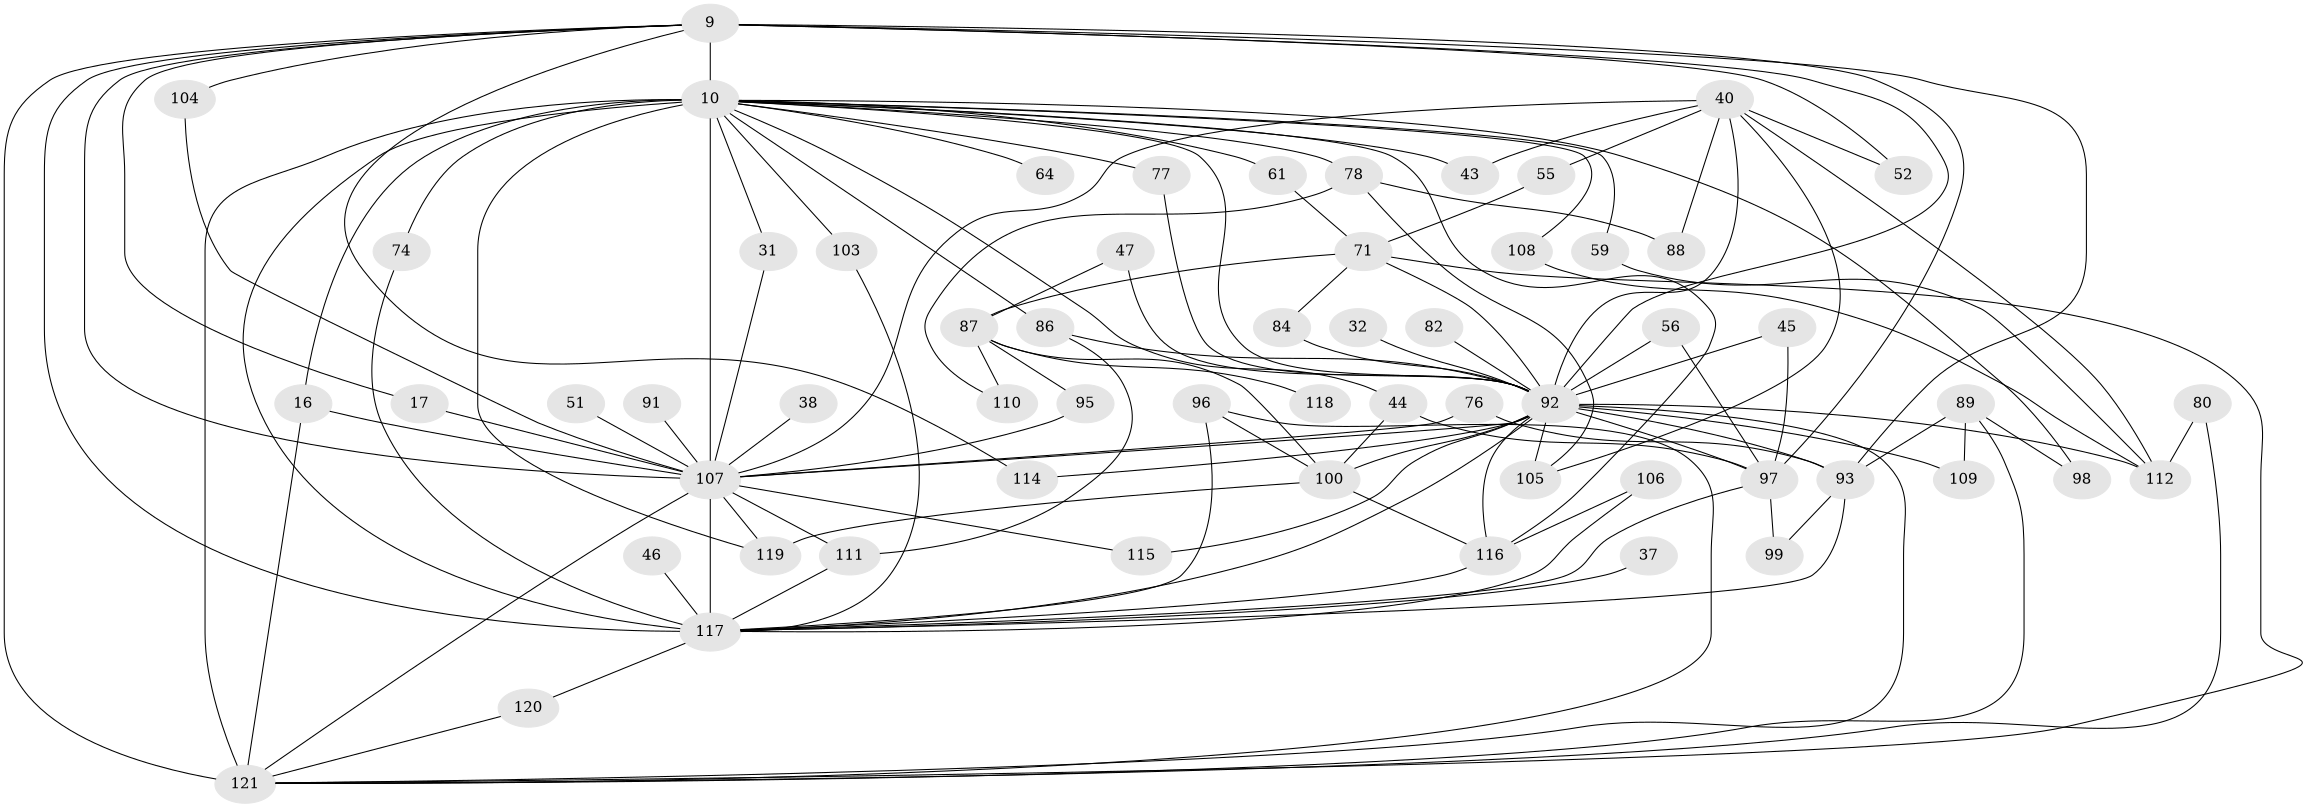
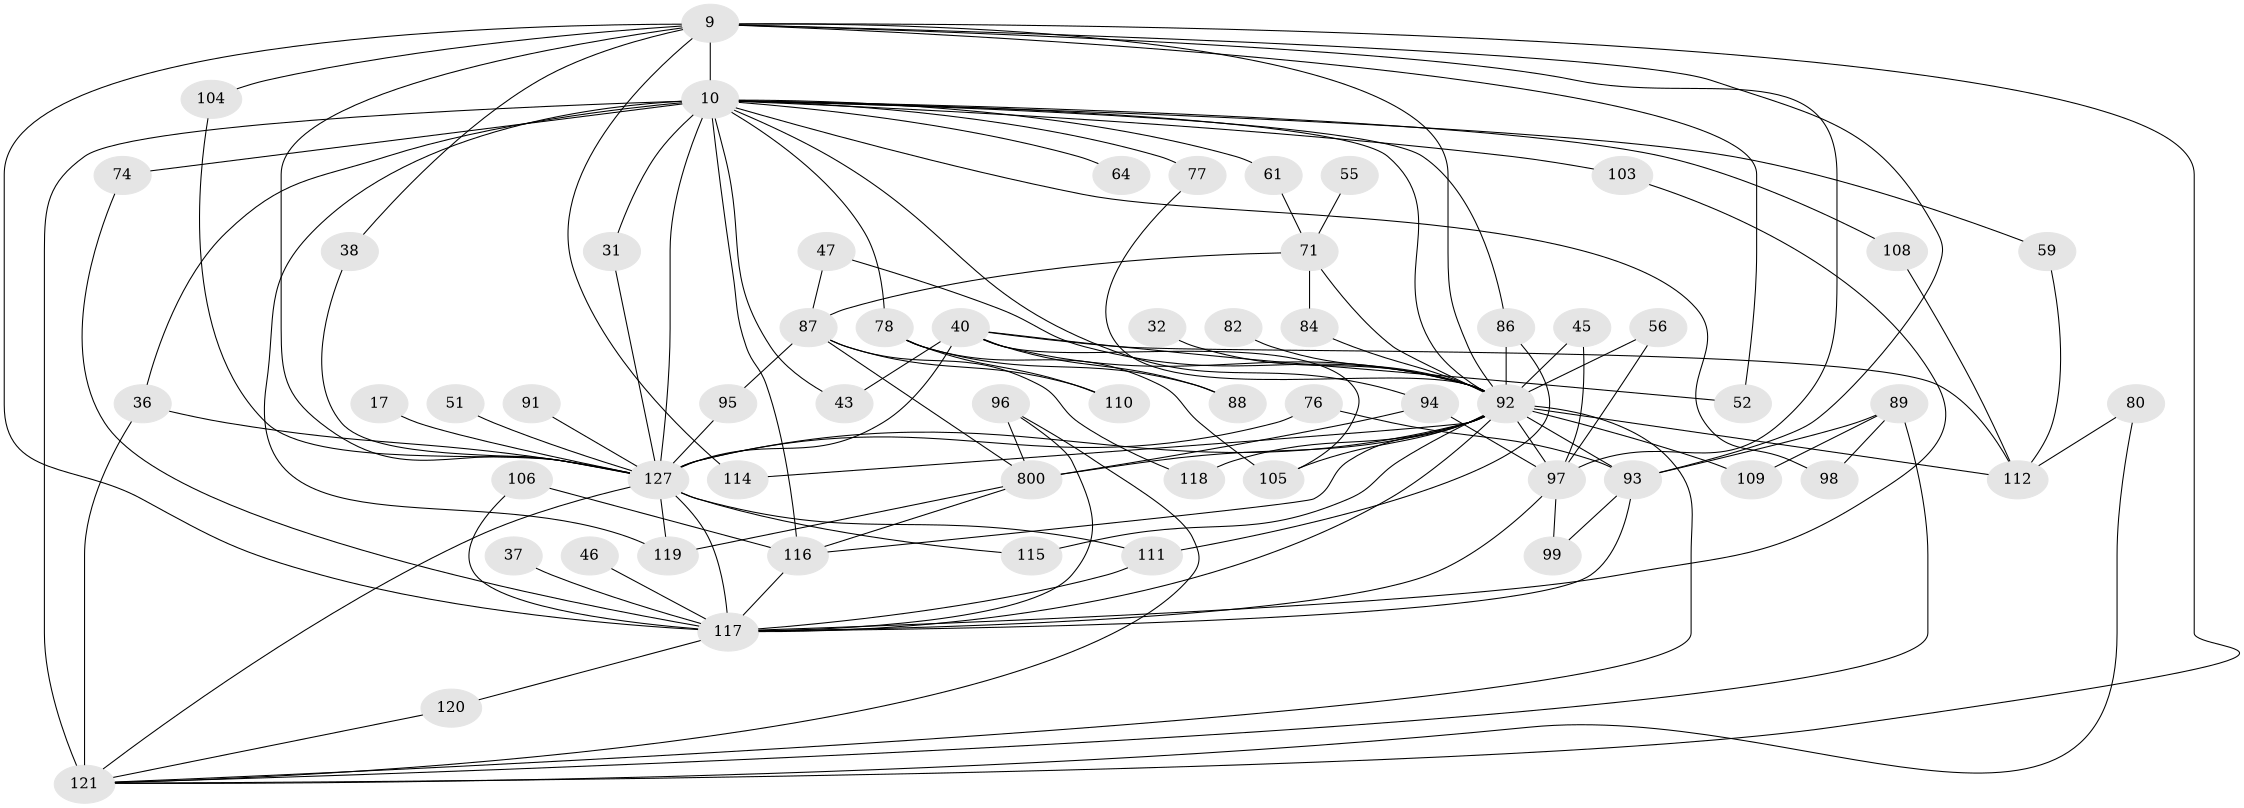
(144, 81) -> (513, 97)
(1636, 137) -> none
(246, 322) -> none
(303, 404) -> (143, 404)
(1398, 404) -> (1430, 404)
none -> (1351, 442)
(710, 480) -> (658, 480)
(1330, 480) -> (1032, 480)
(1882, 745) -> none
